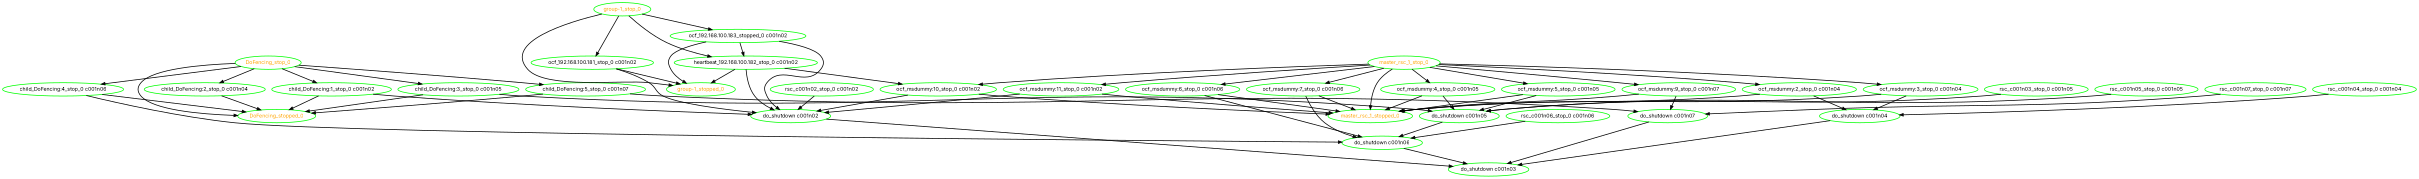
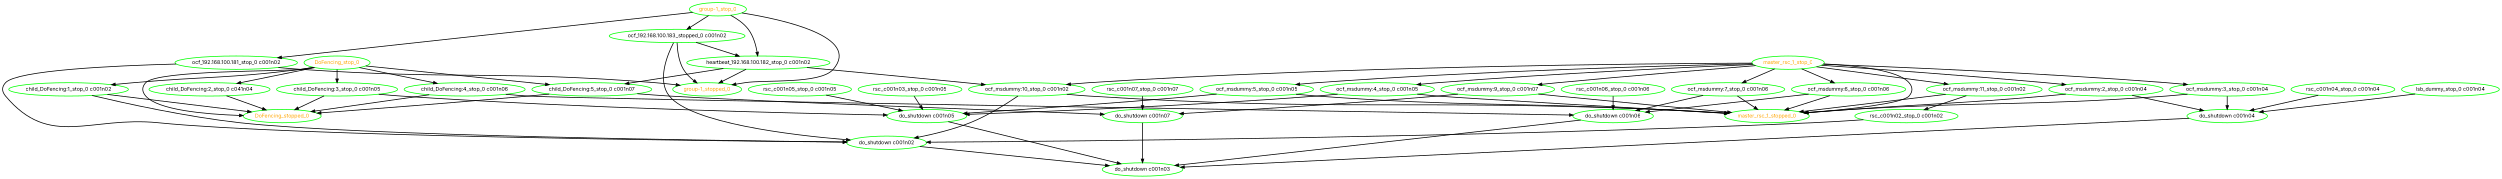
(205, 89) -> (210, 89)
none -> (2450, 89)
(752, 93) -> (676, 76)
(905, 105) -> (1952, 101)
(1423, 129) -> (1041, 144)
